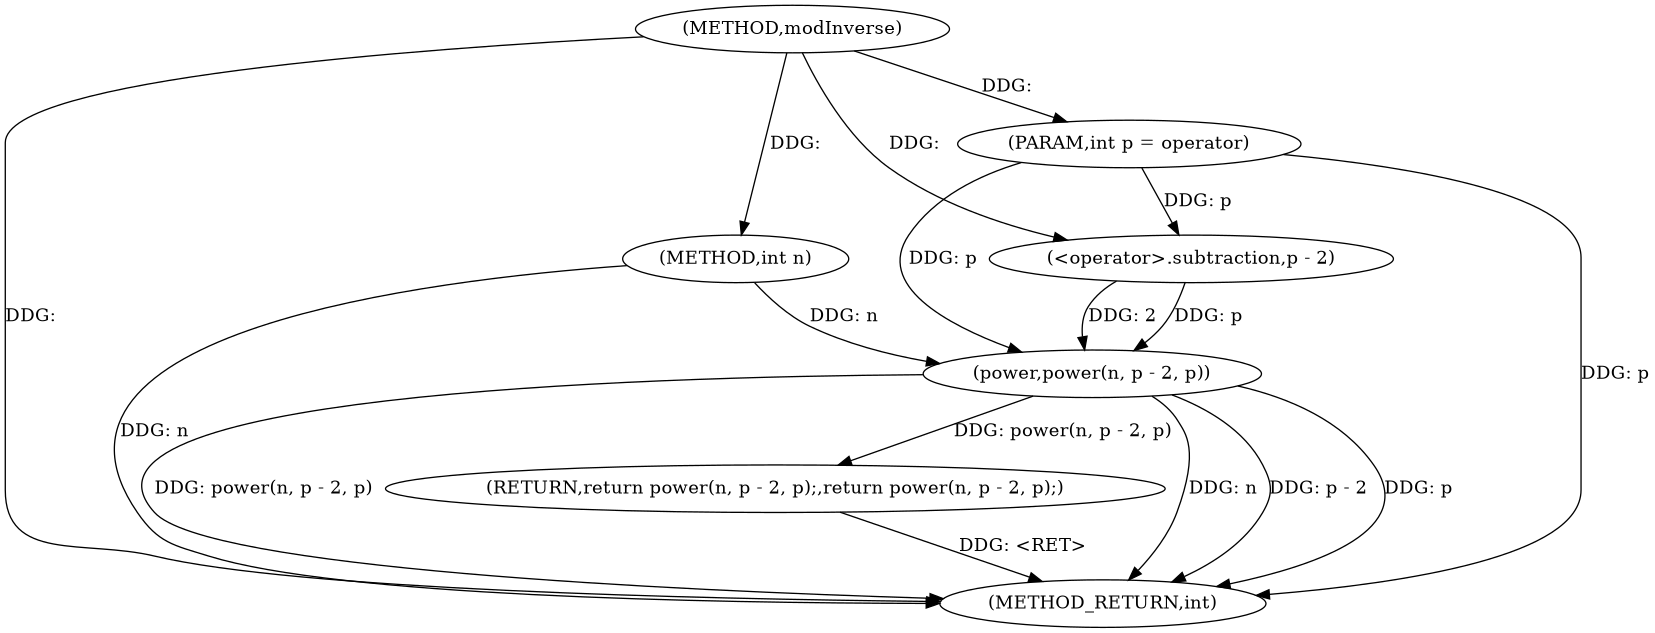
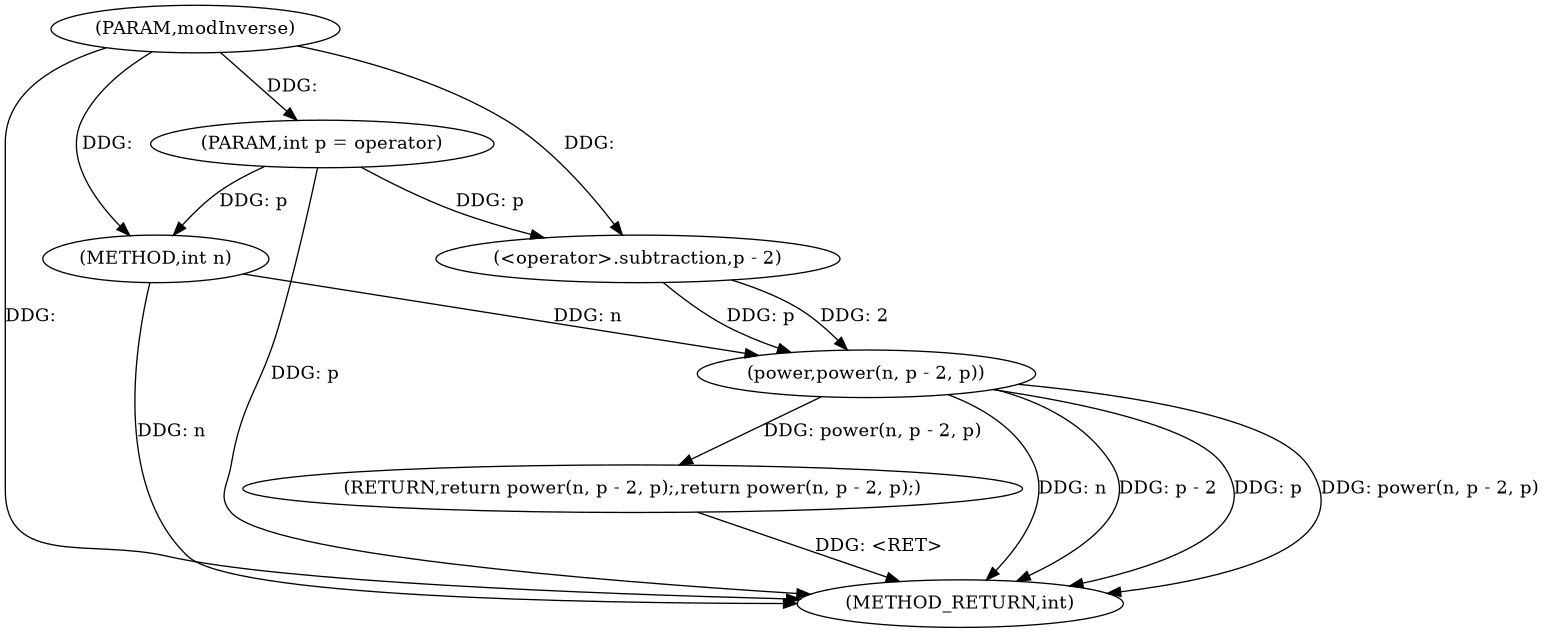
(792, 29) -> (195, 29)
(901, 252) -> (220, 191)
